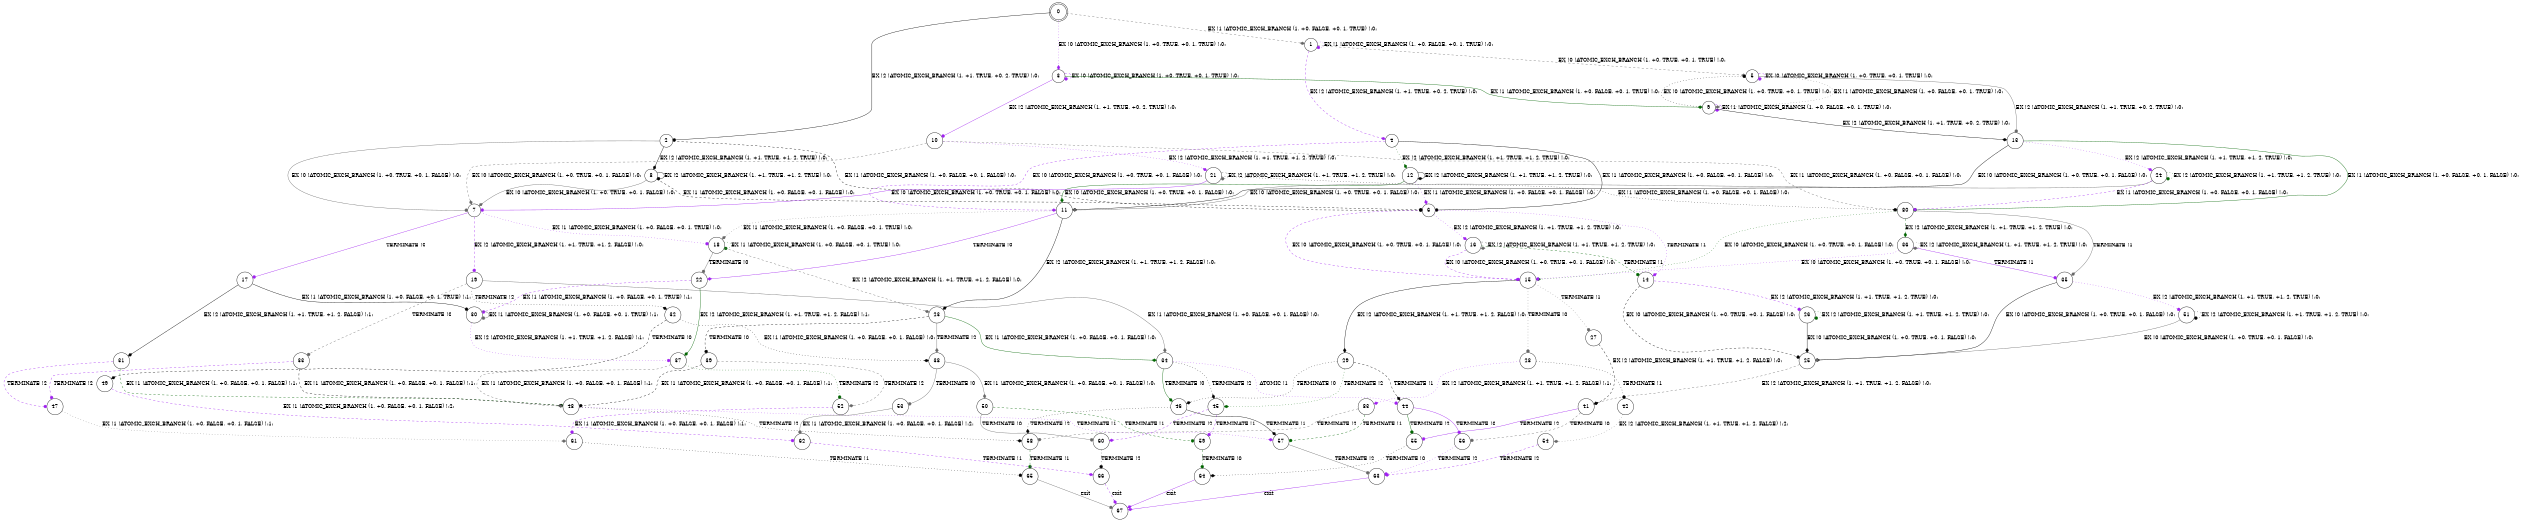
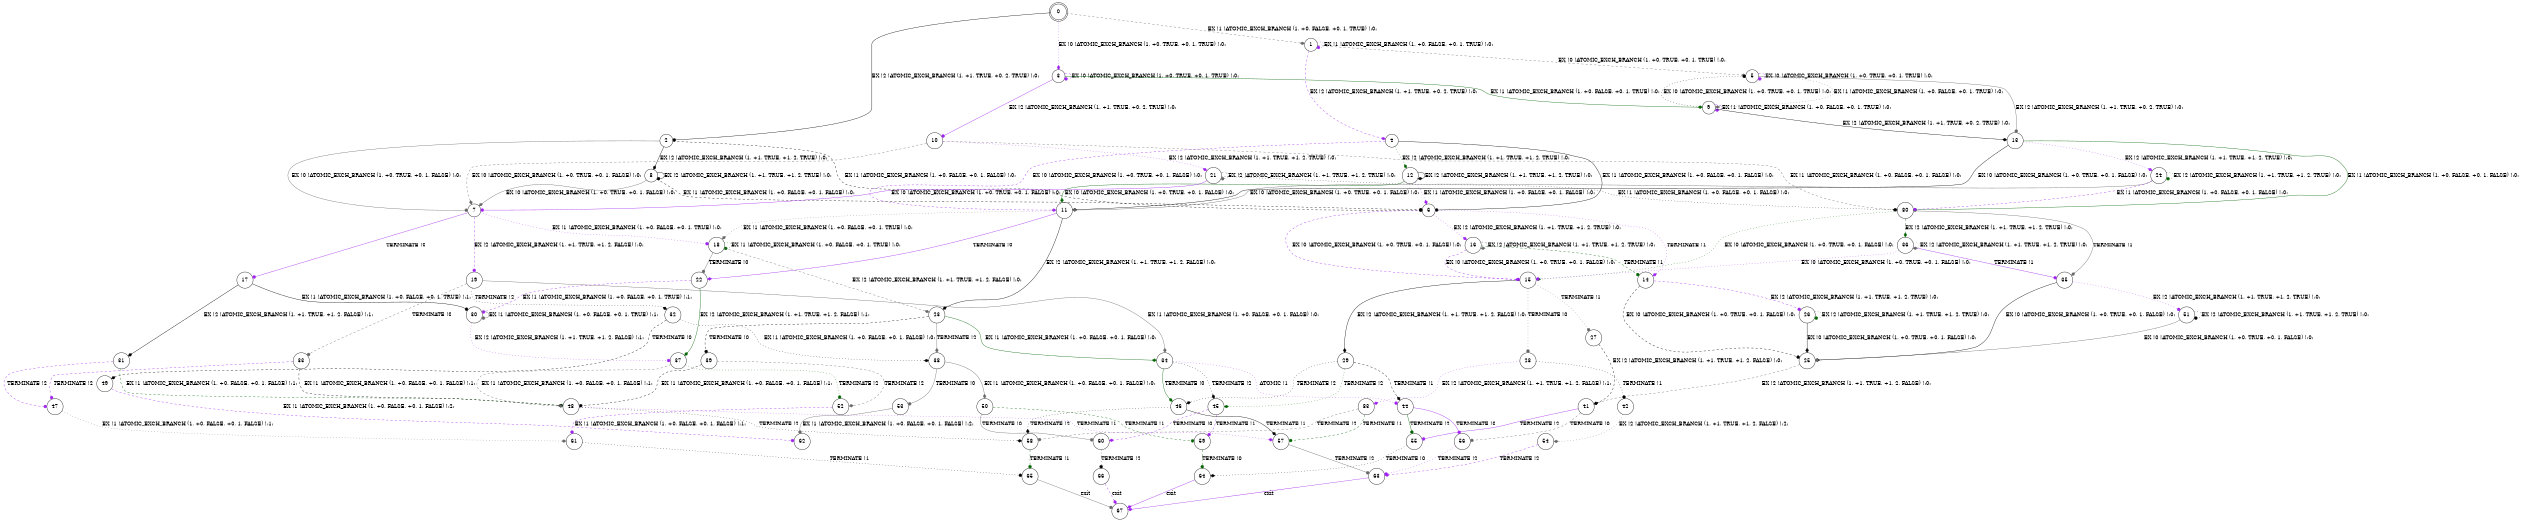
(1316, 384) -> (1316, 384)
(1193, 424) -> (1193, 424)
(950, 458) -> none
